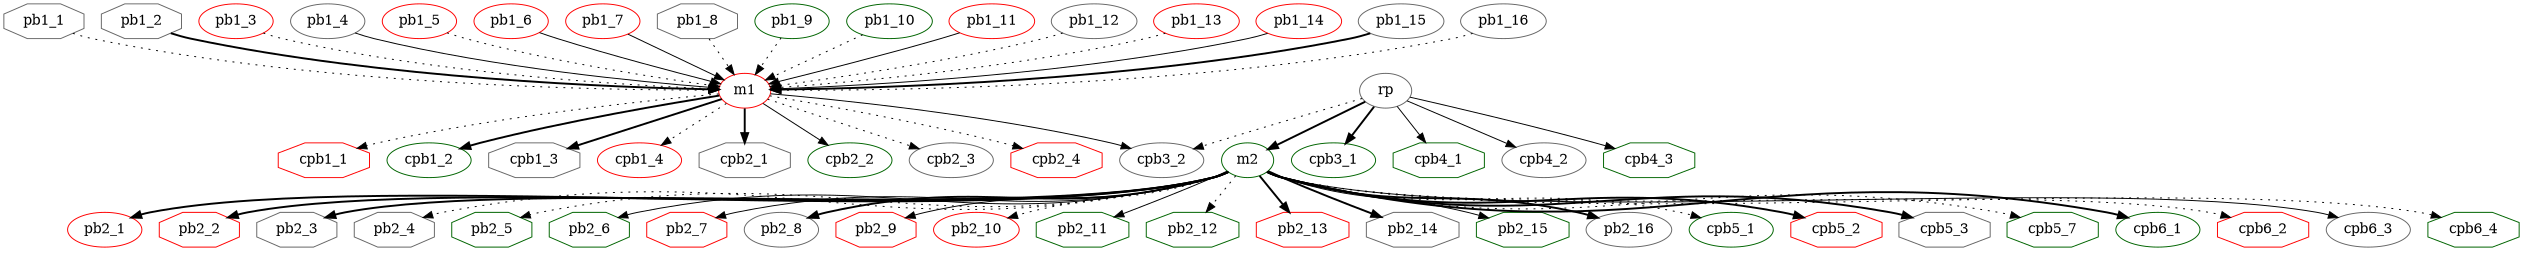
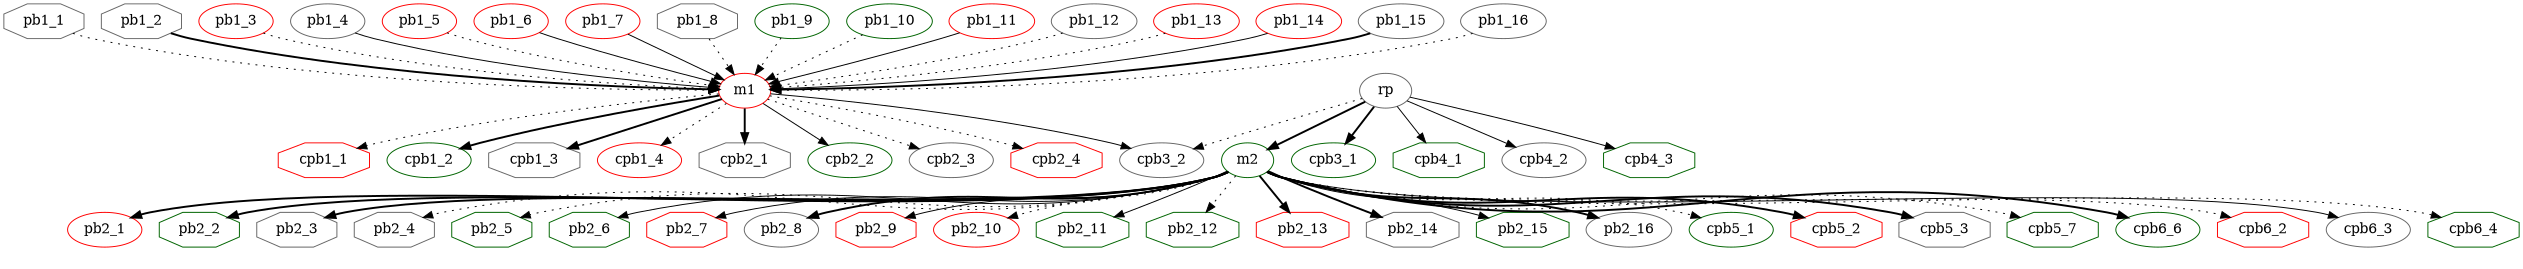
(199, 230) -> (199, 230)
(2158, 230) -> (2158, 230)
